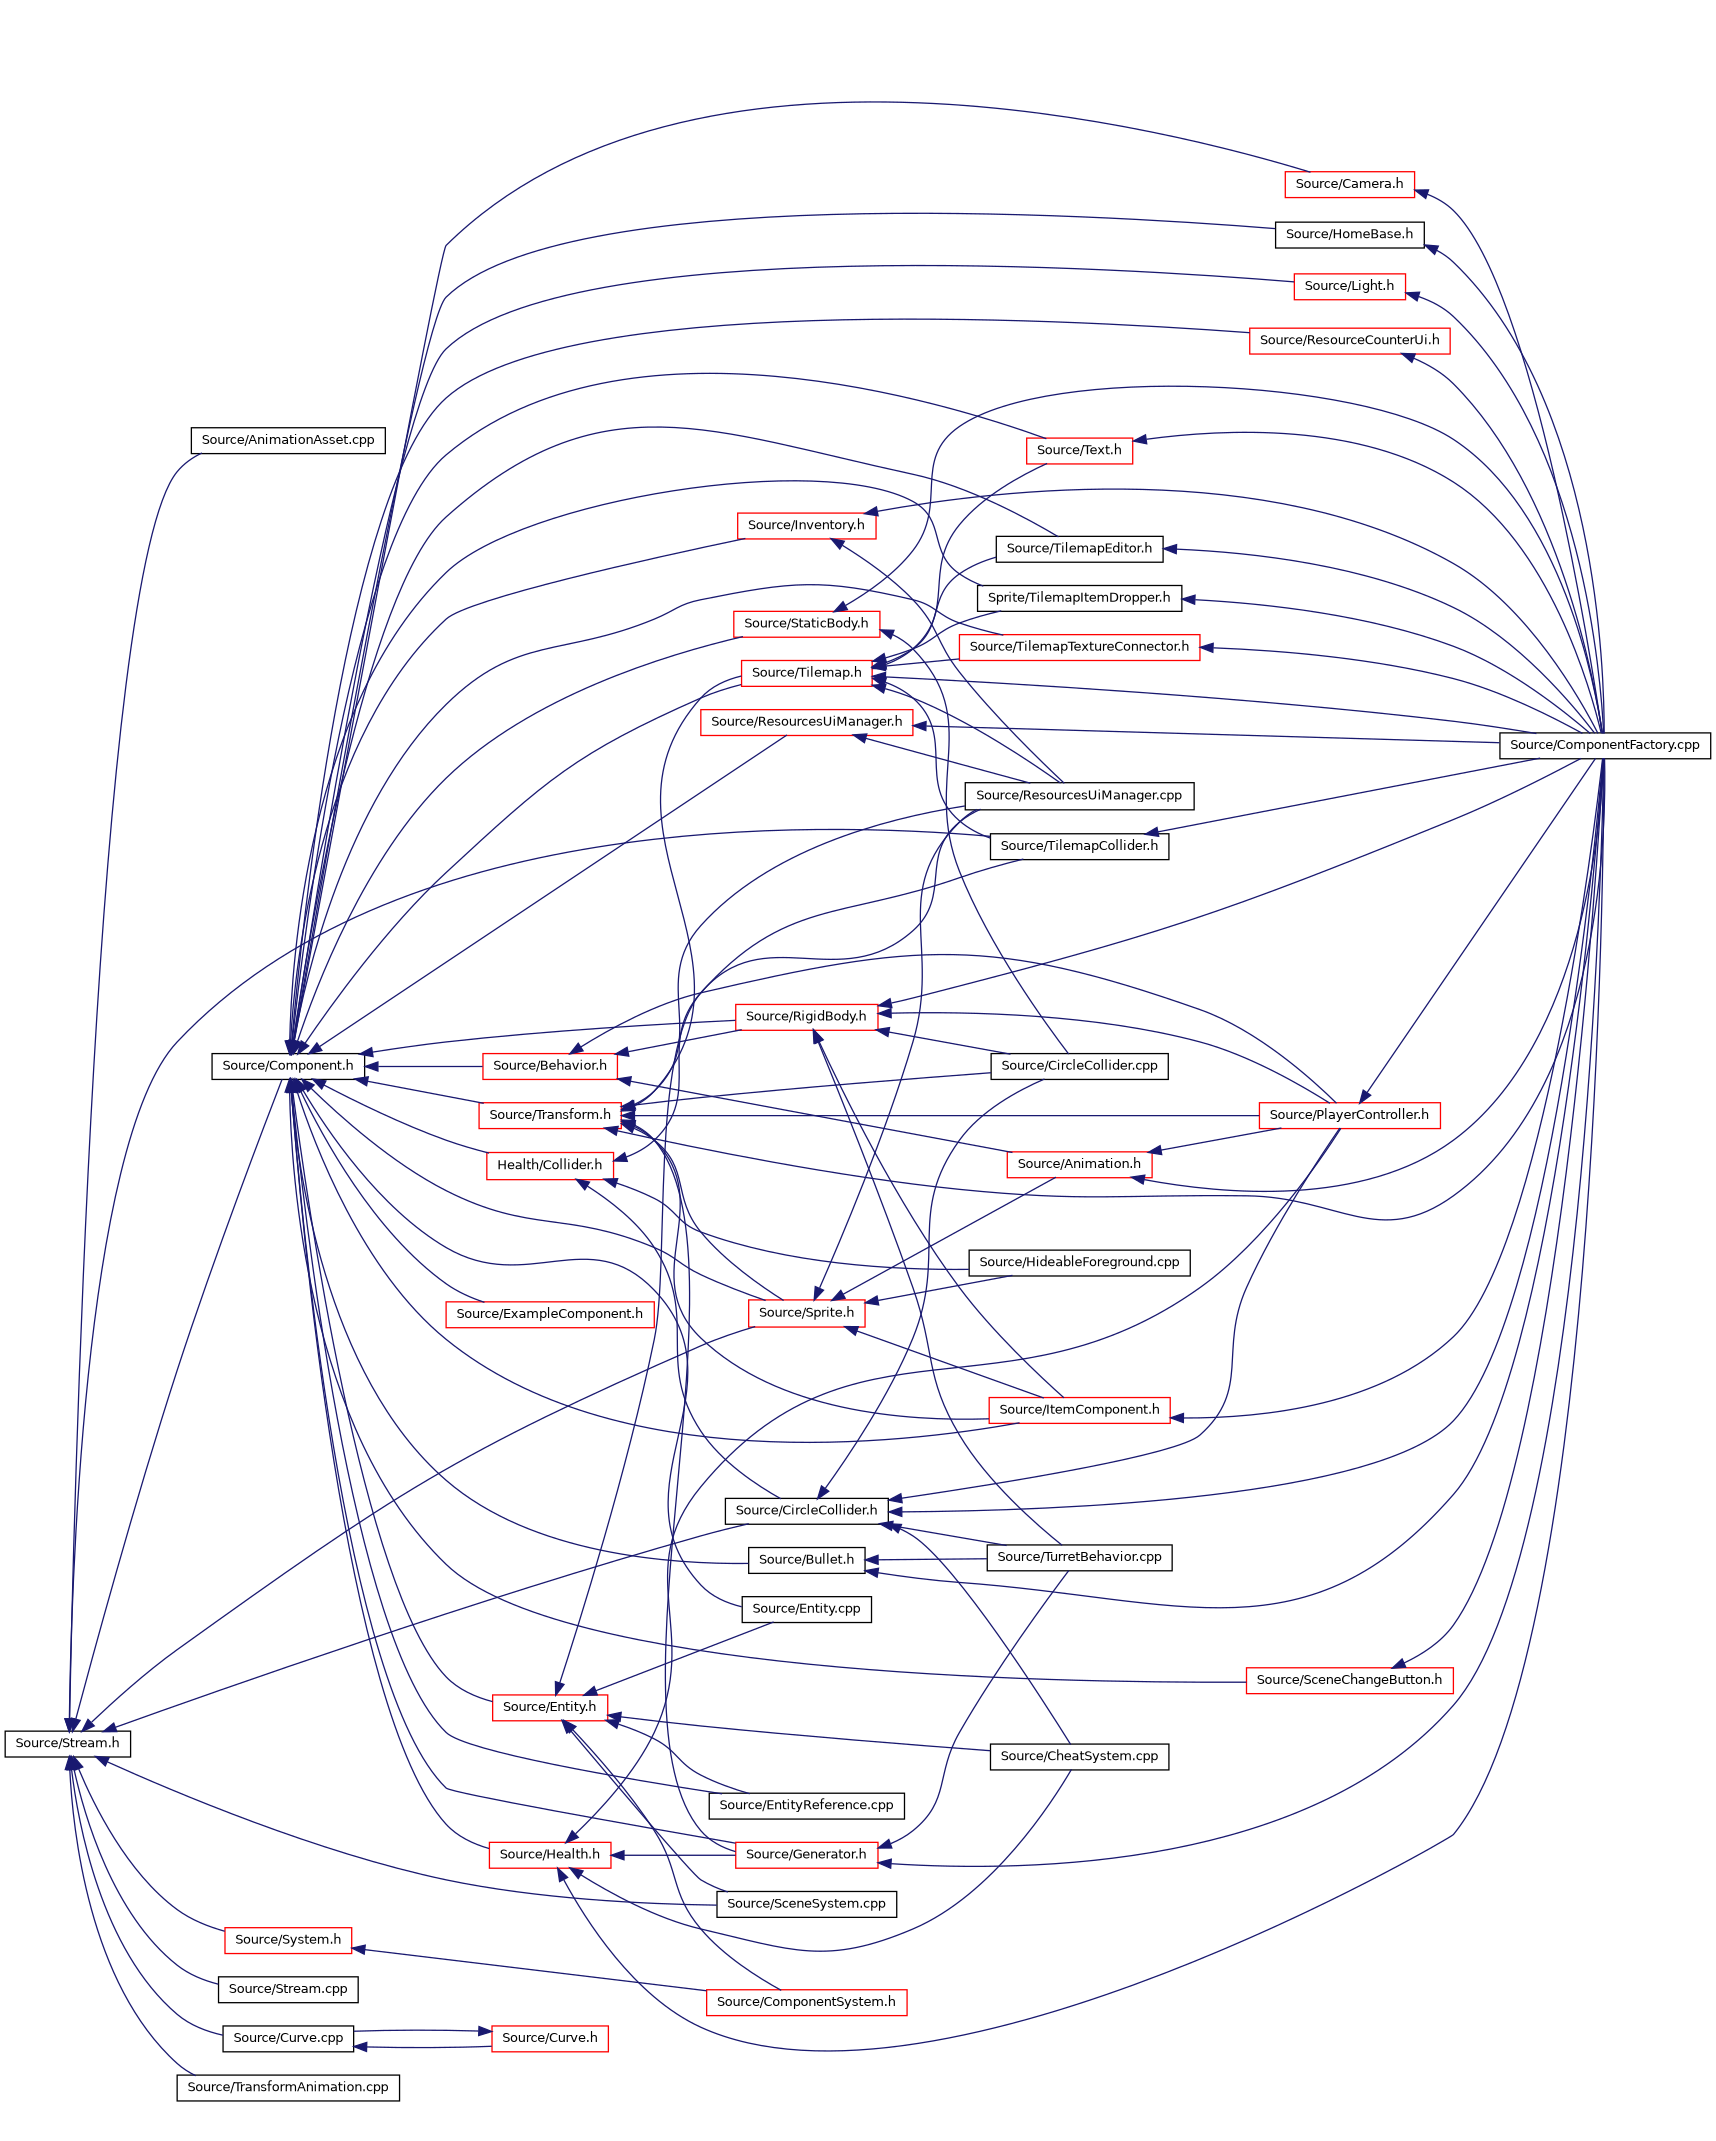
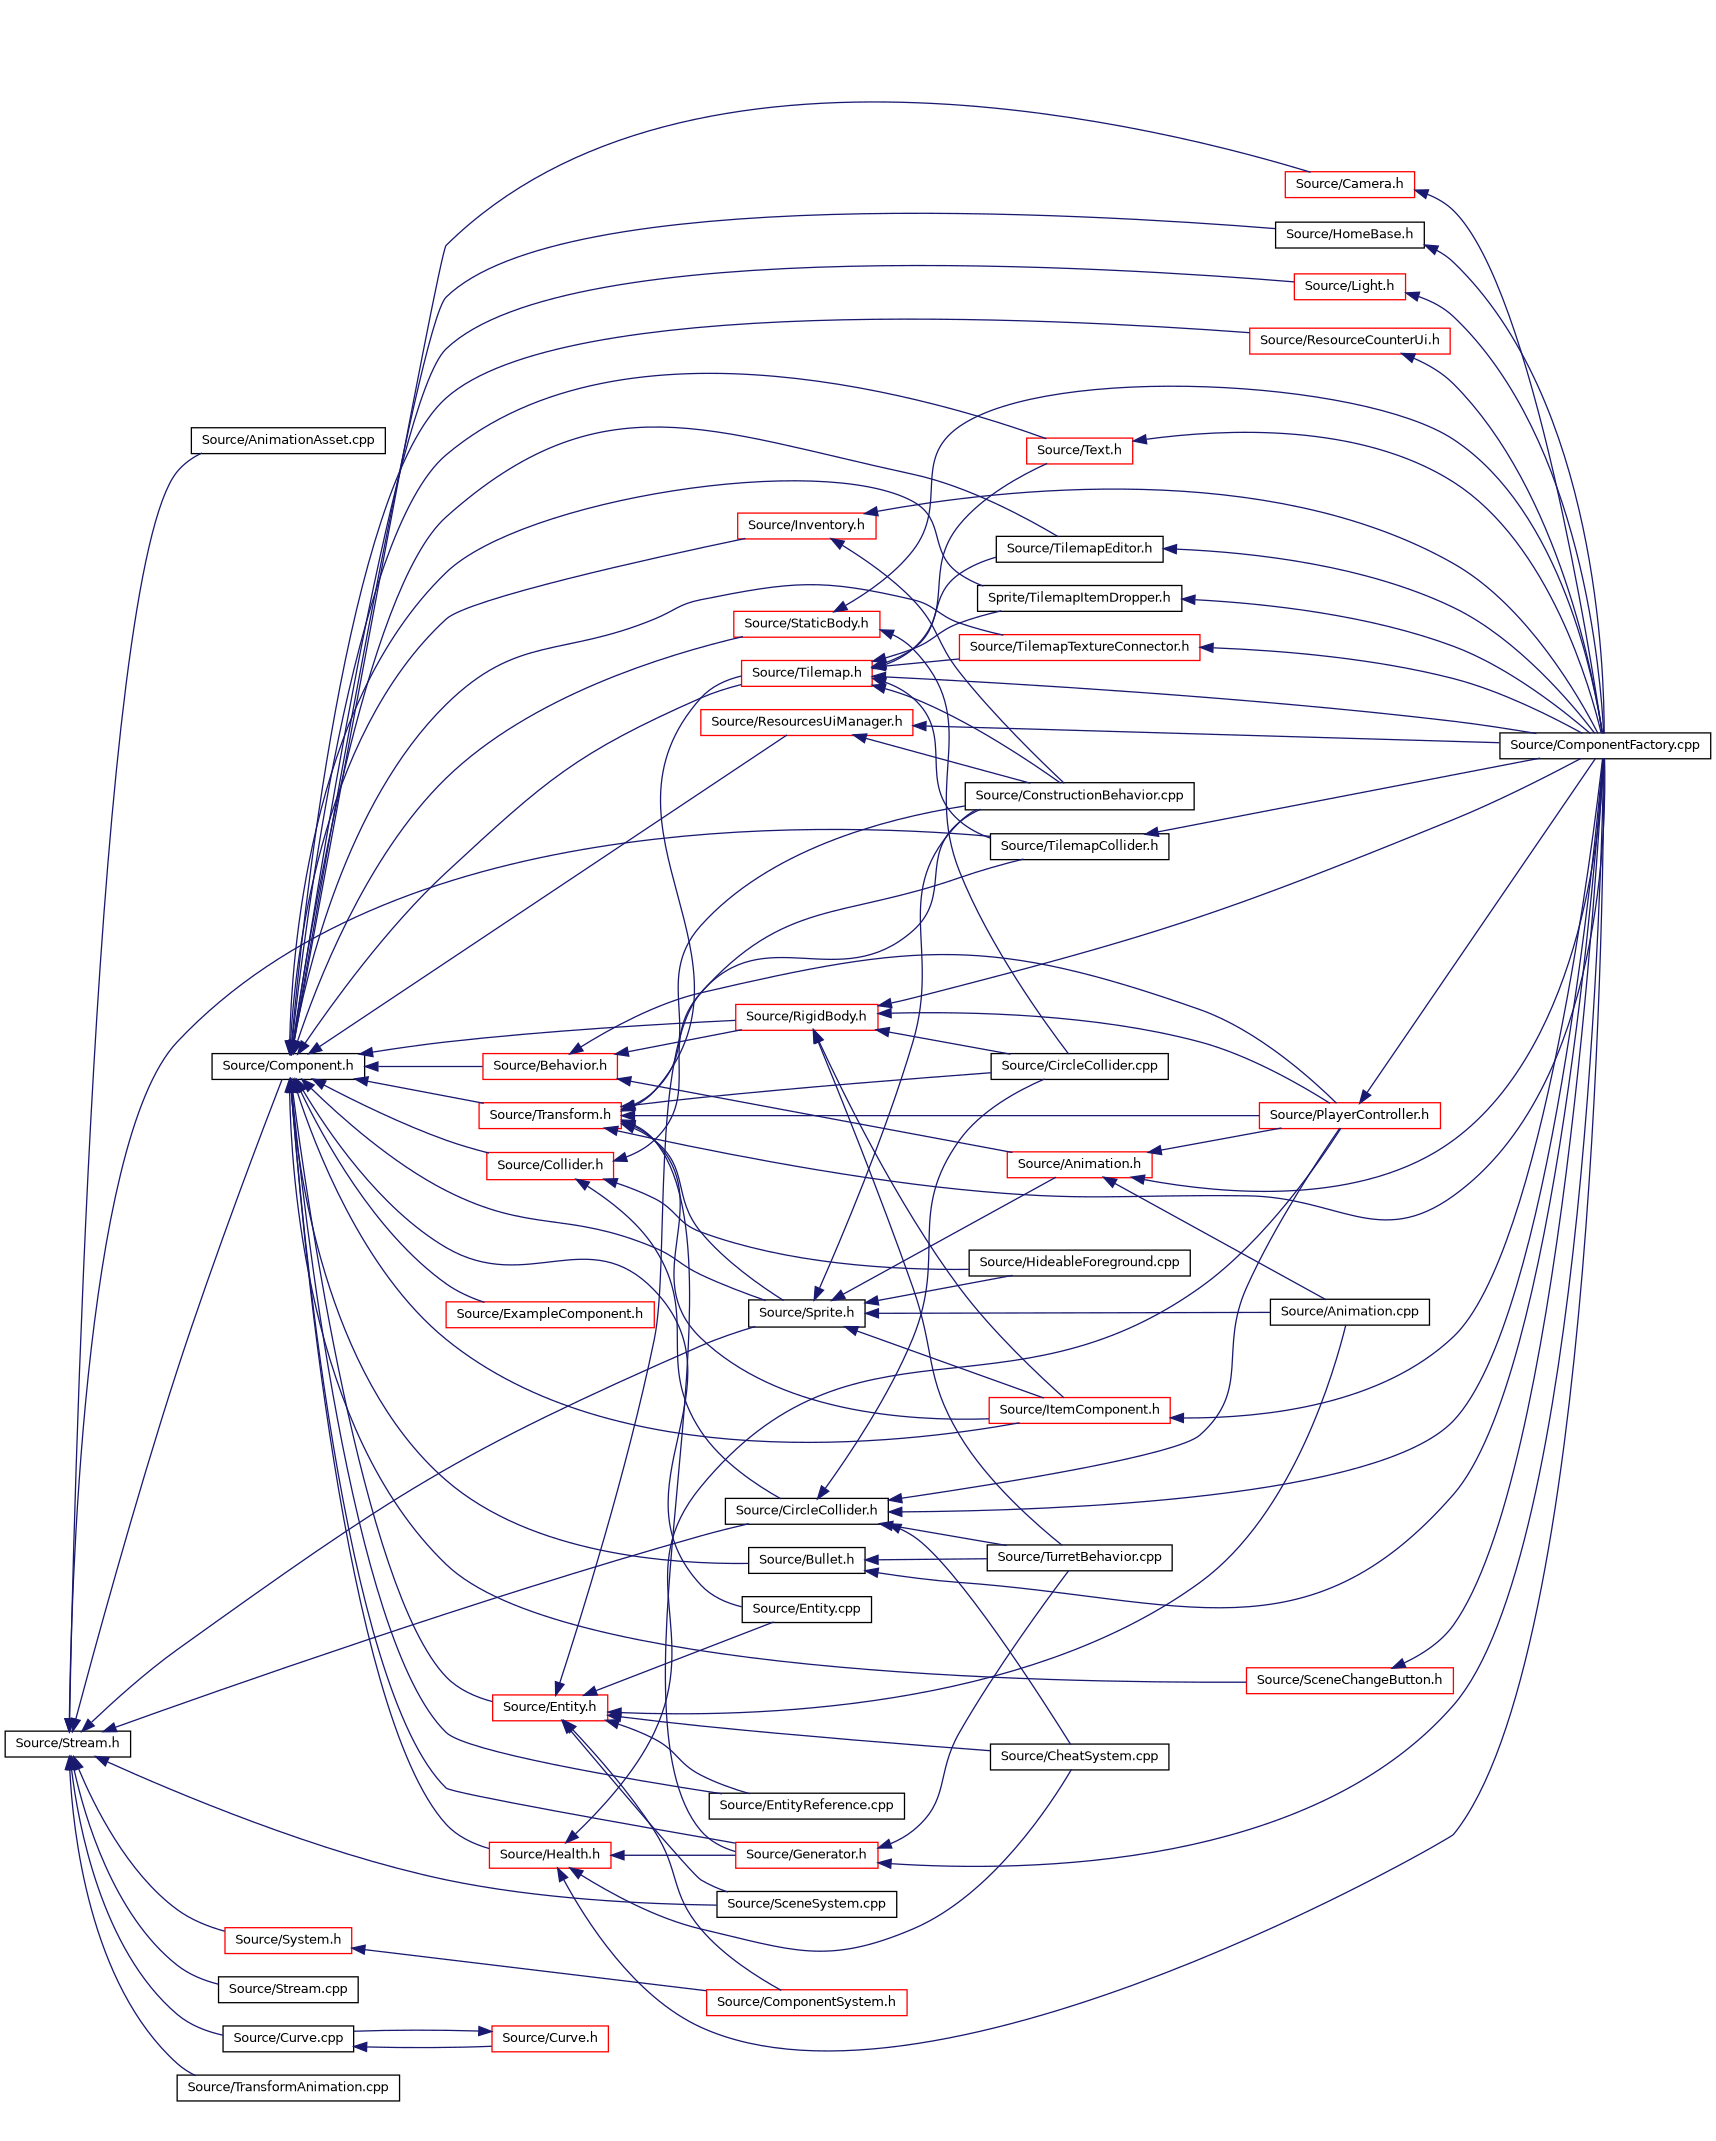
(1080, 796) -> (1080, 796)
(550, 1166) -> (550, 1166)
none -> (1350, 1312)
(807, 1313) -> (807, 1313)
